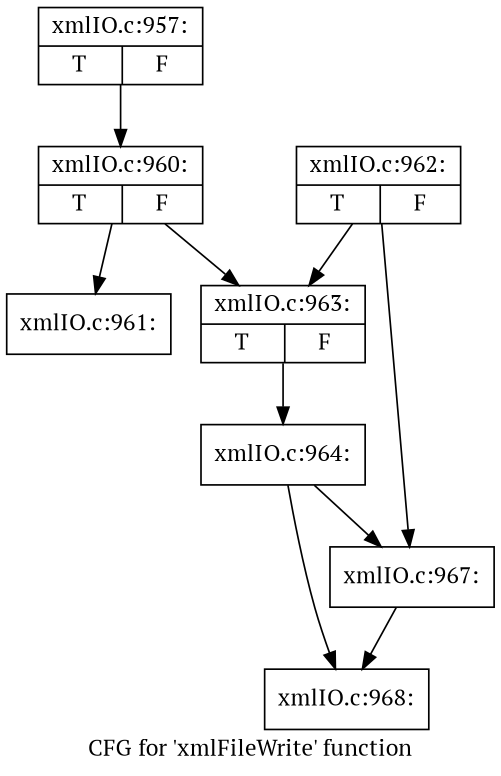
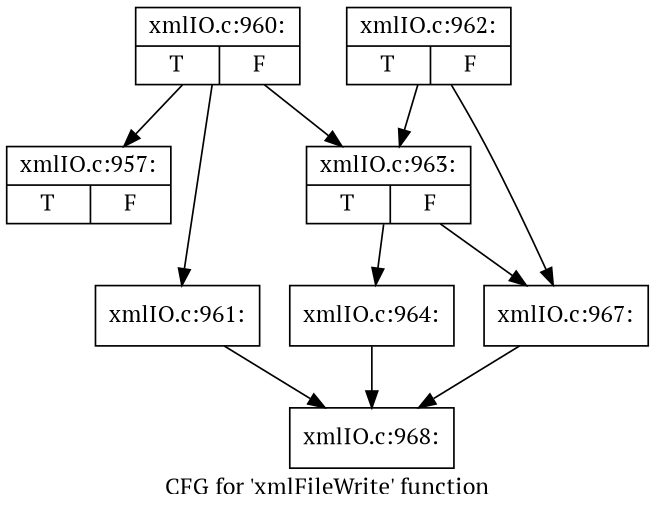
(121, 107) -> (159, 109)
none -> (267, 372)
(341, 510) -> (477, 250)
